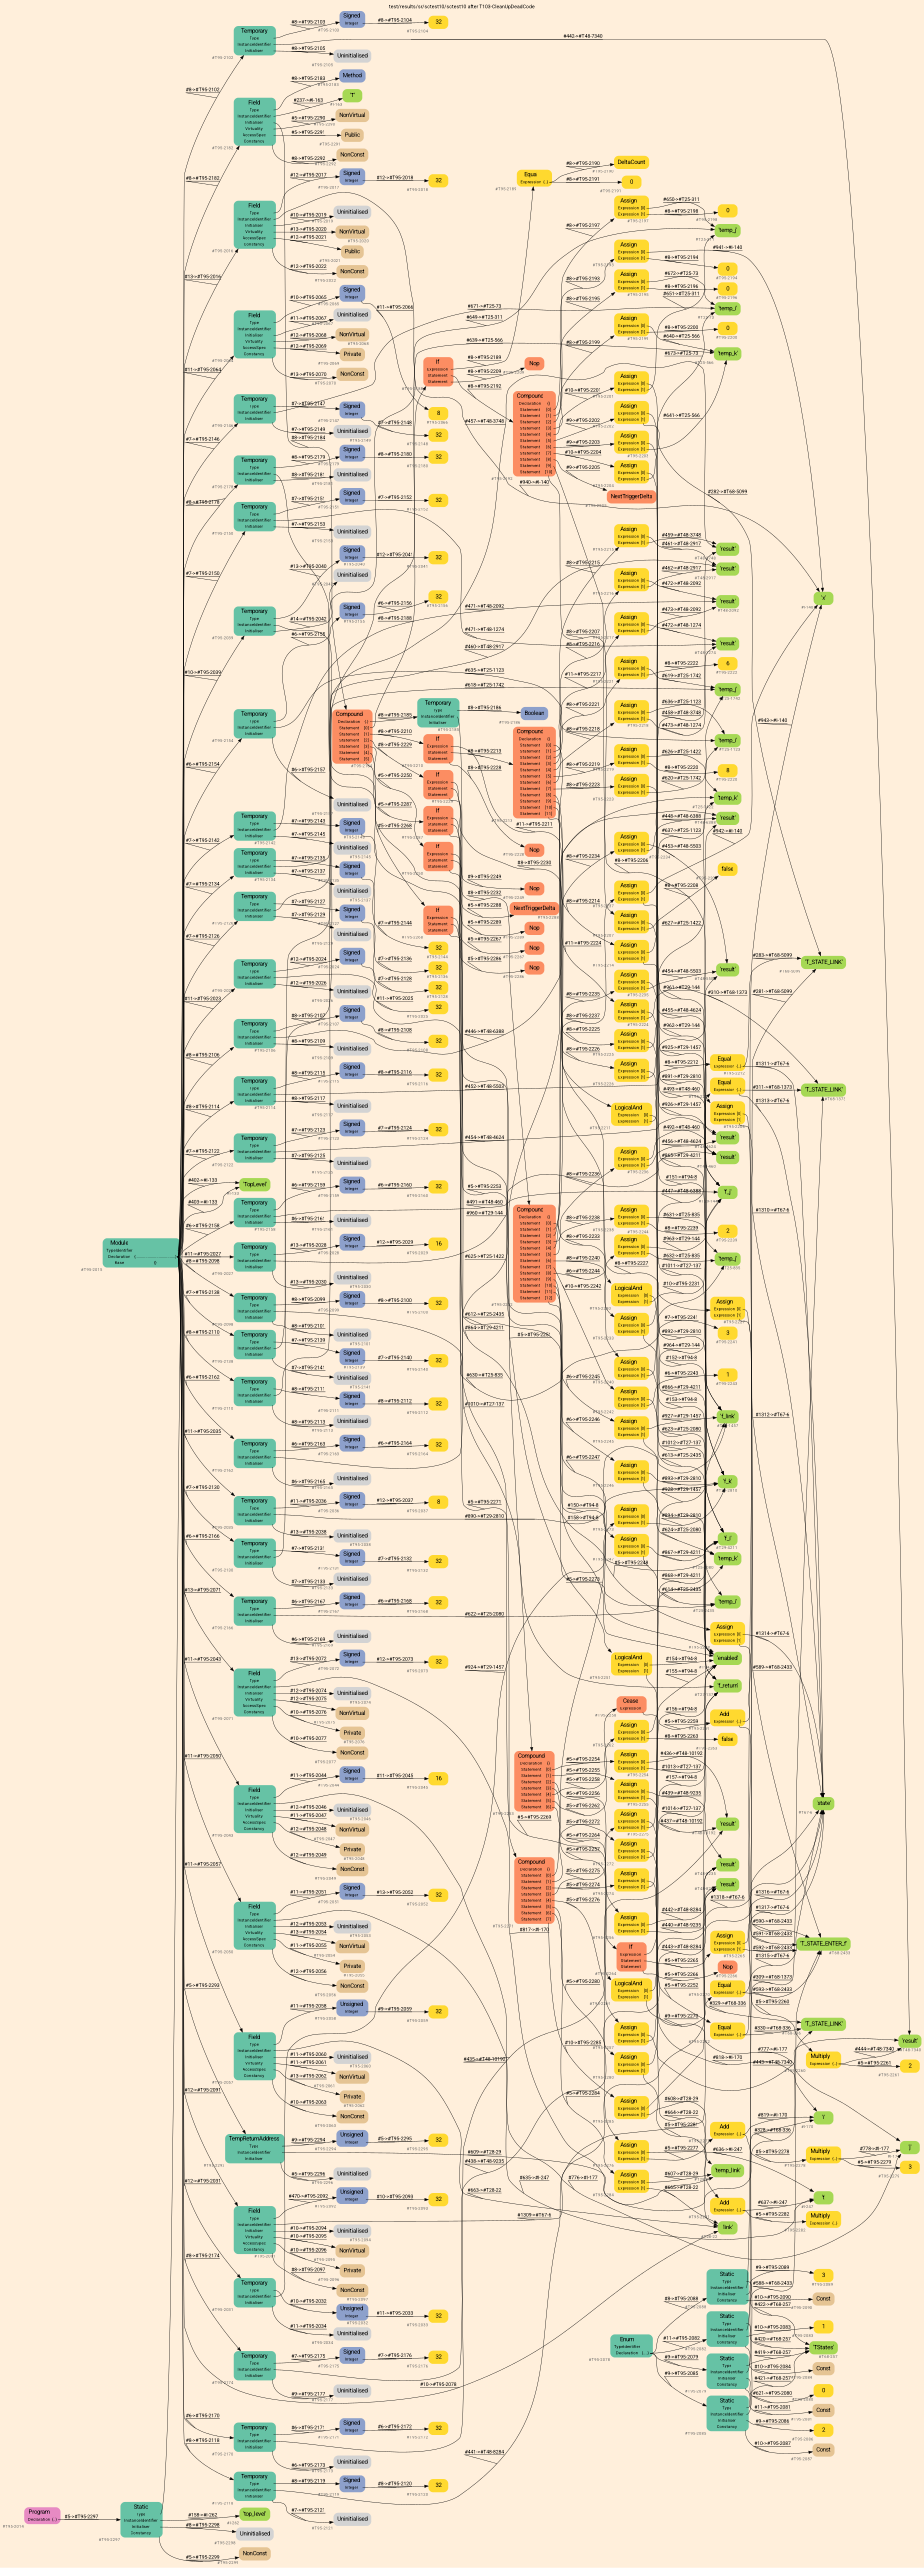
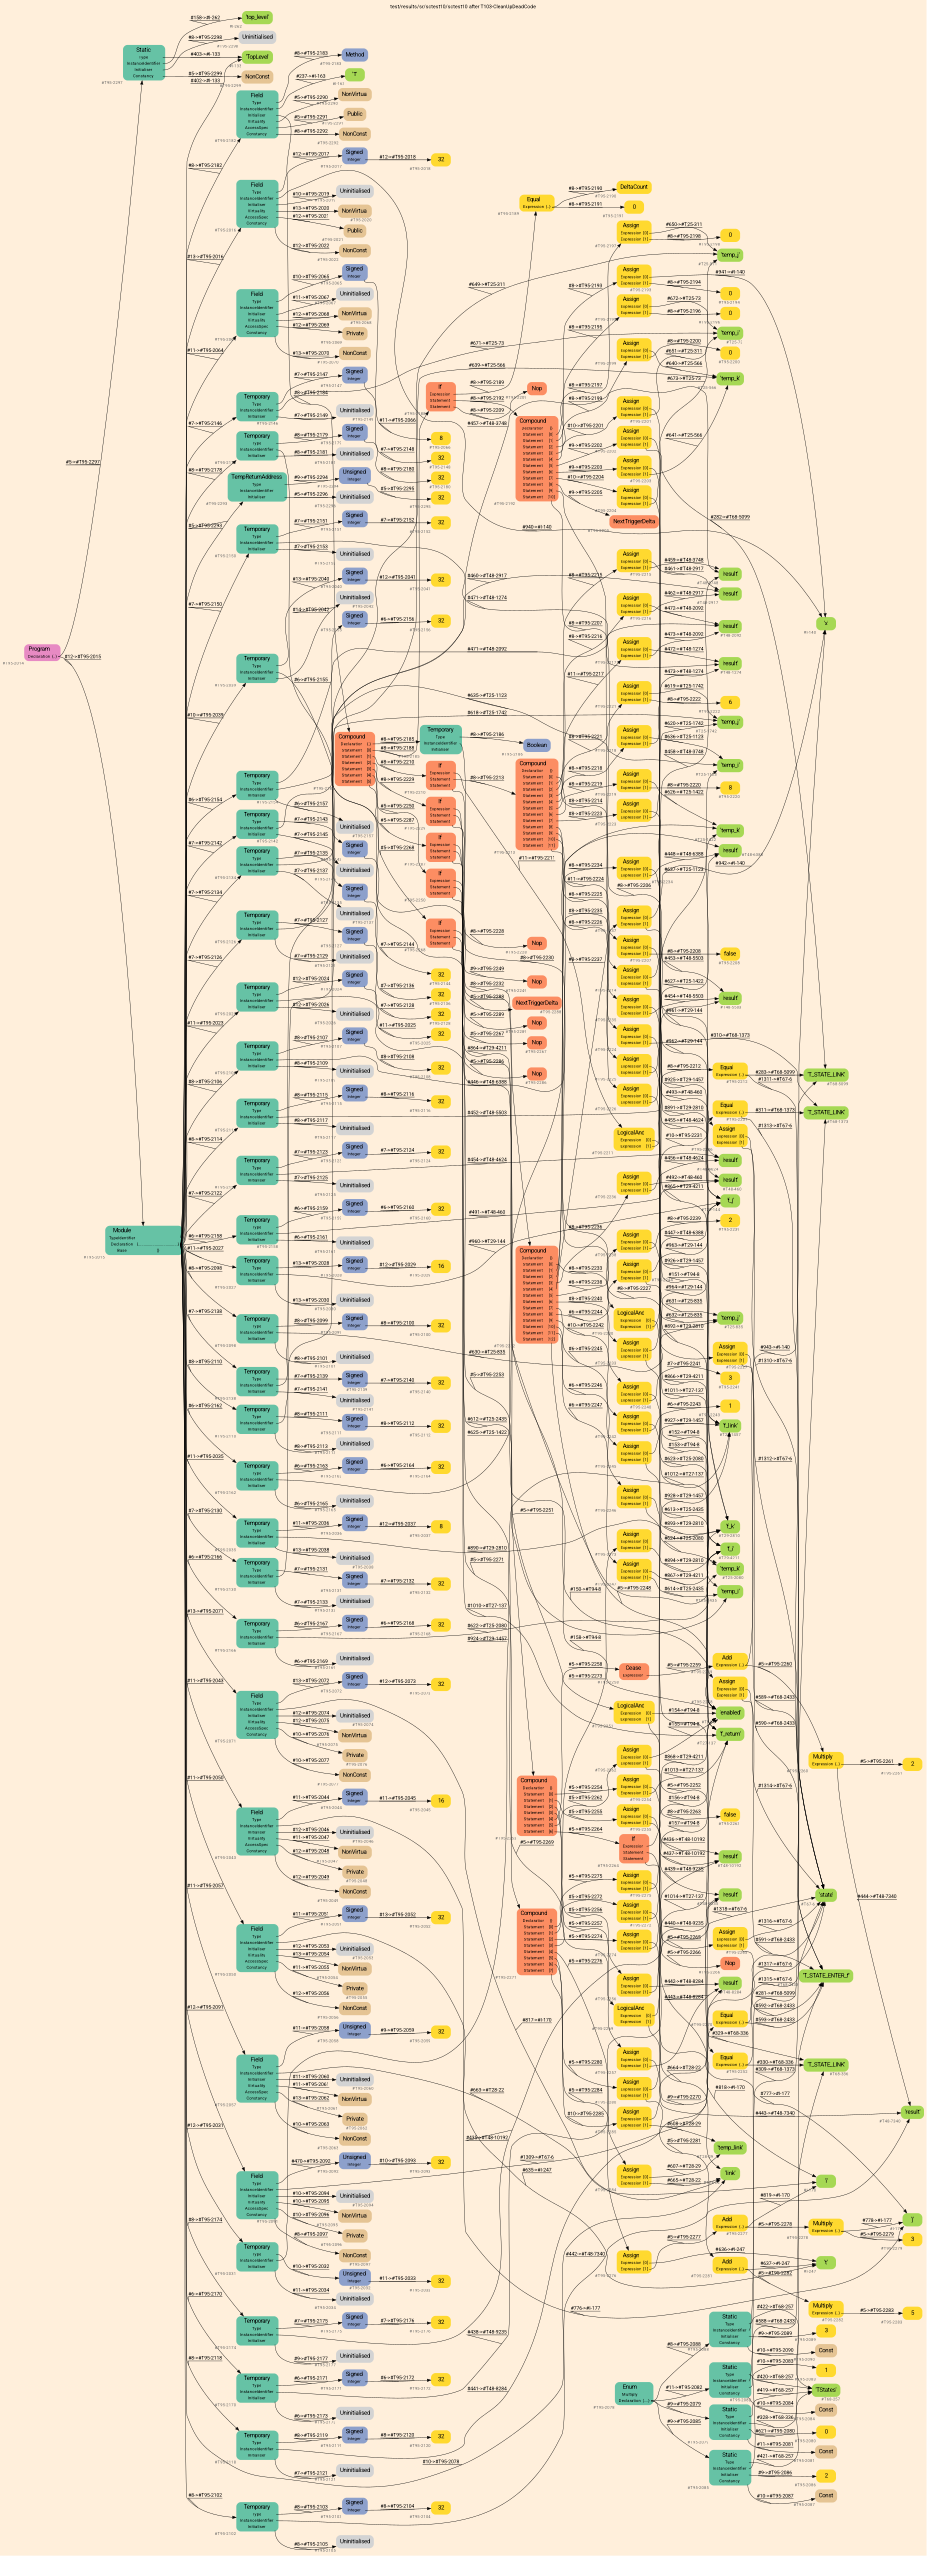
none -> (124, 933)
(499, 2157) -> none
none -> (912, 2313)
(627, 2347) -> (630, 2394)
